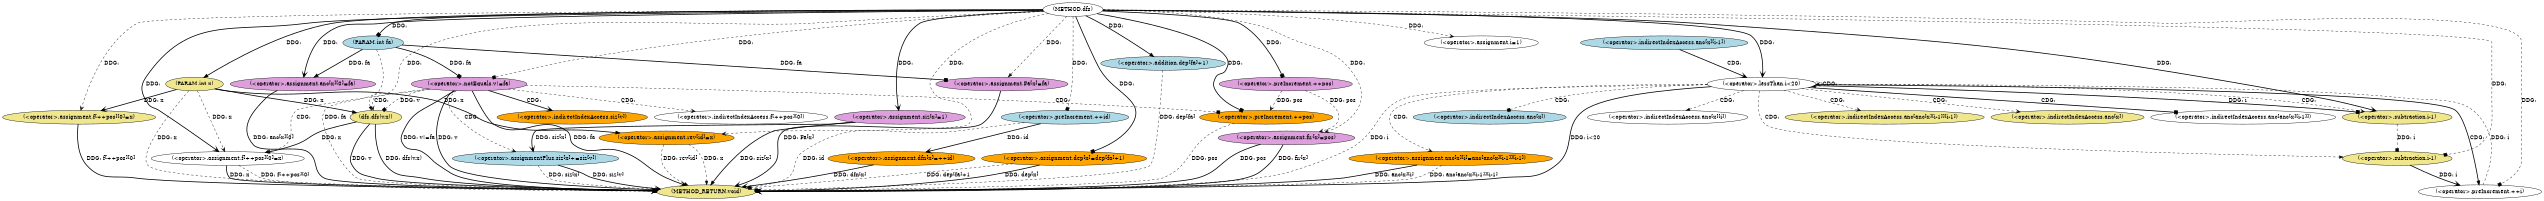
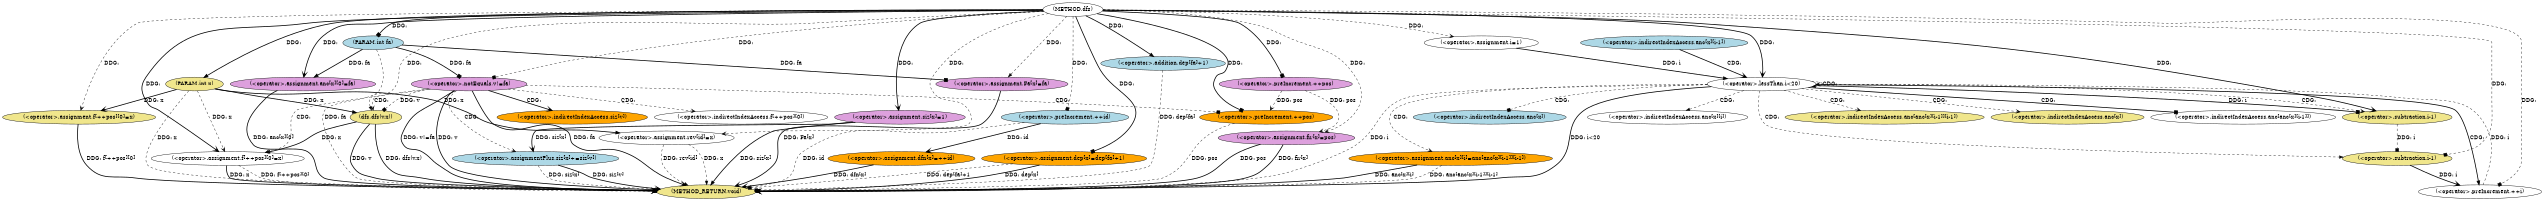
none -> (1620, 63)
(667, 138) -> (667, 138)
